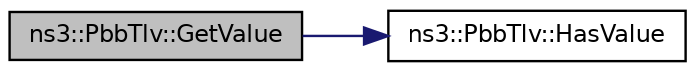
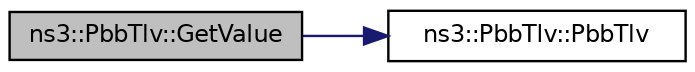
(537, 36) -> (537, 36)
